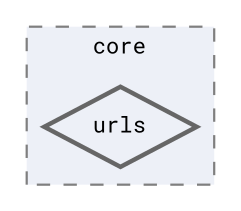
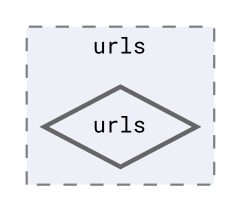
(120, 48) -> (120, 48)
